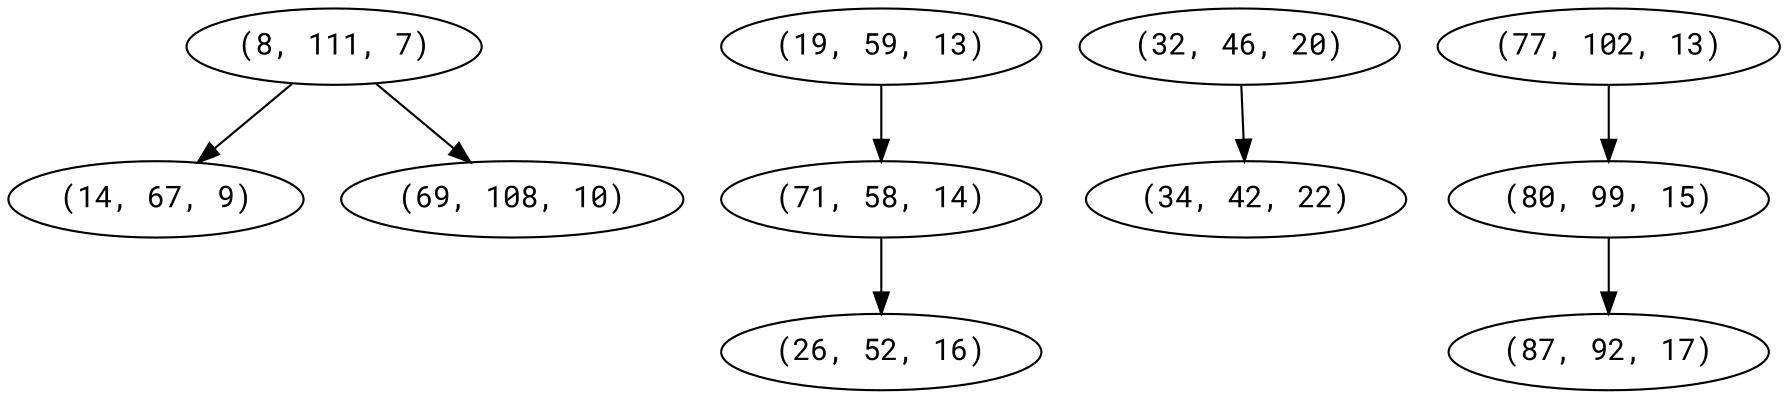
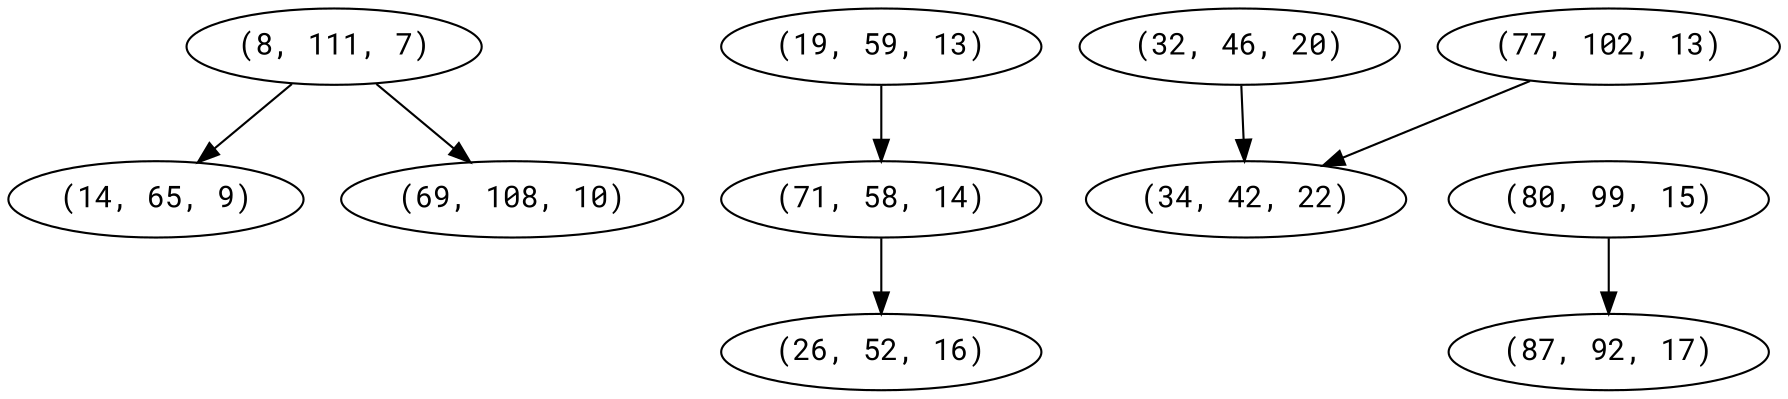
(1609, 113) -> (1436, 119)
(156, 199) -> (156, 199)
